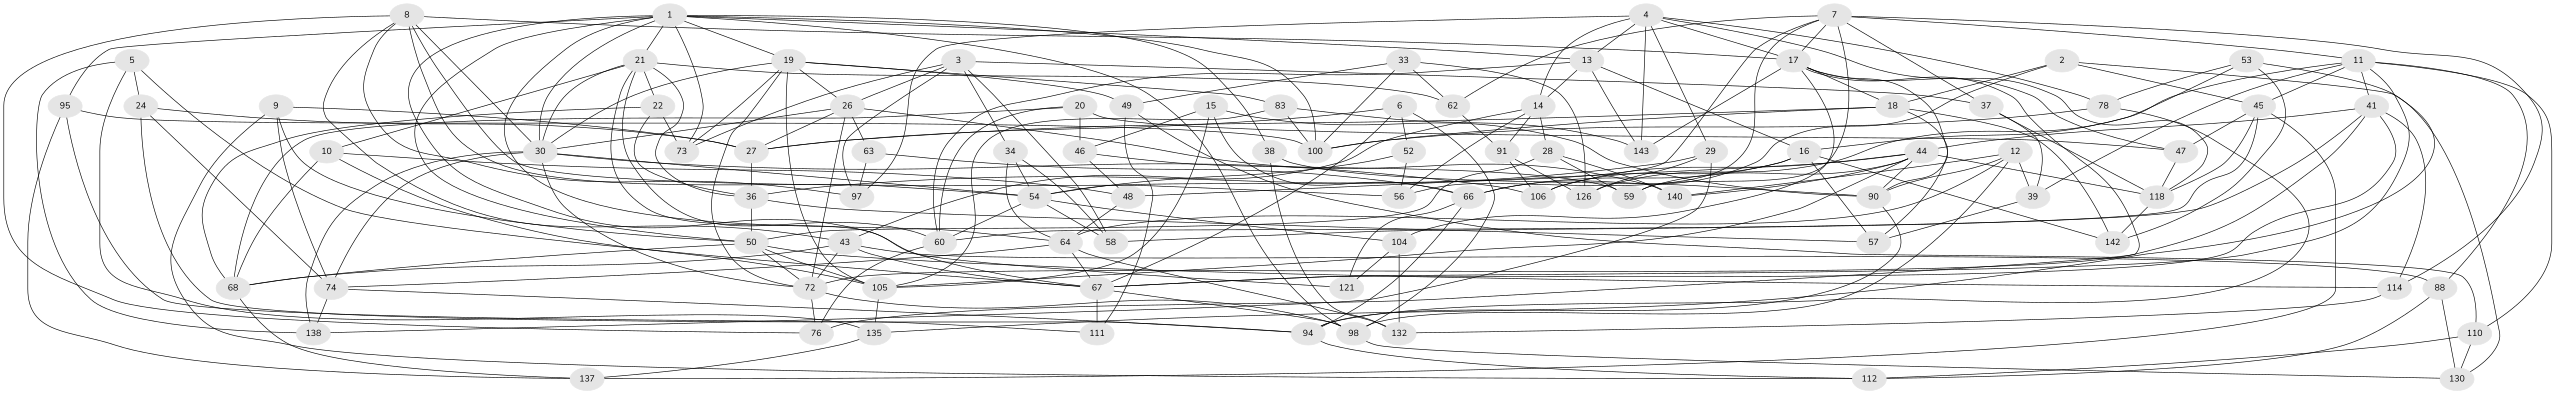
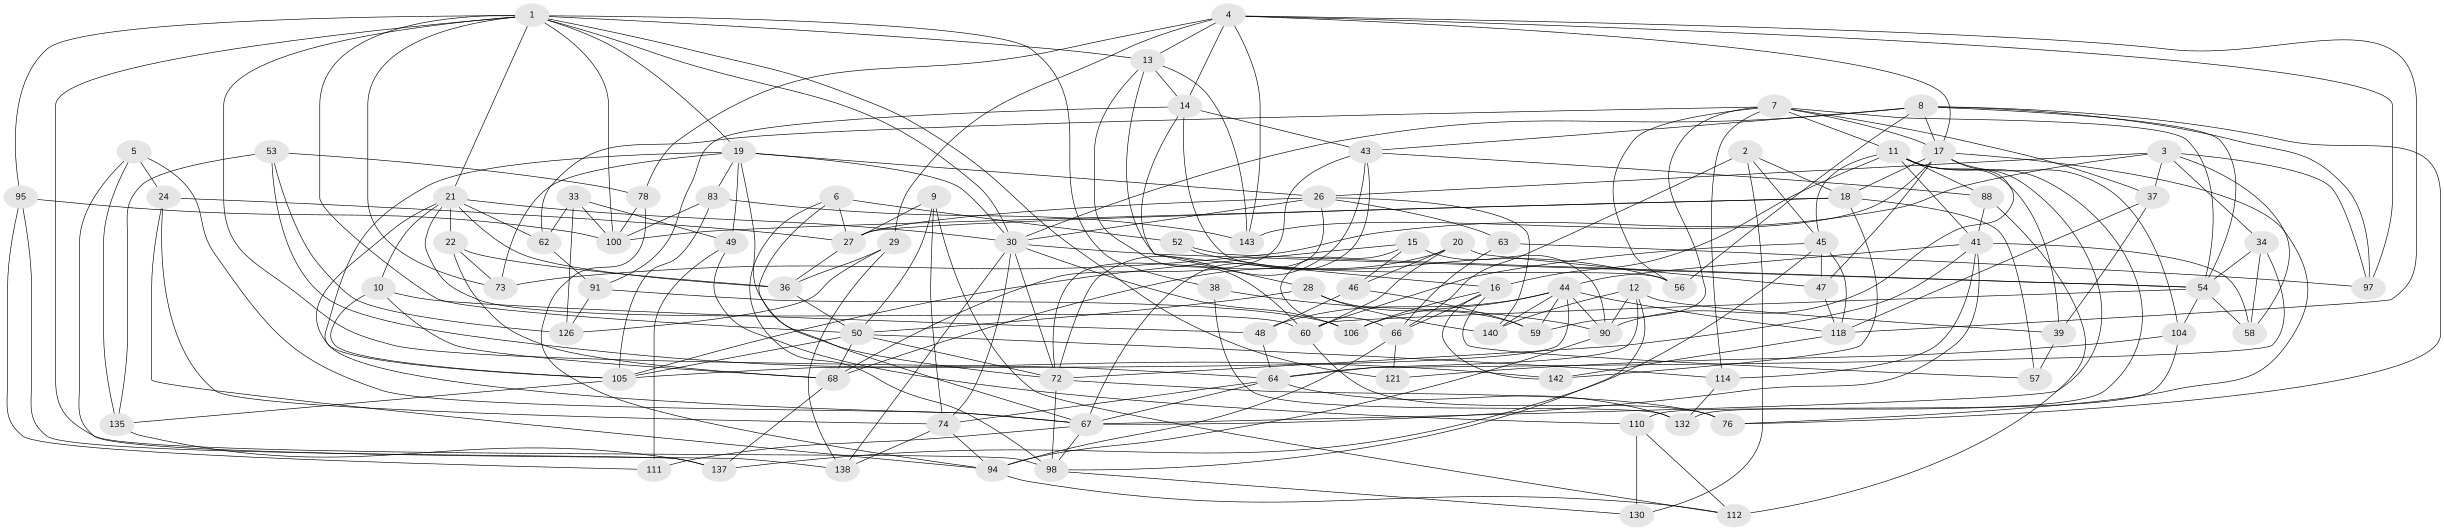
(1121, 220) -> none
(2448, 334) -> (1982, 218)
